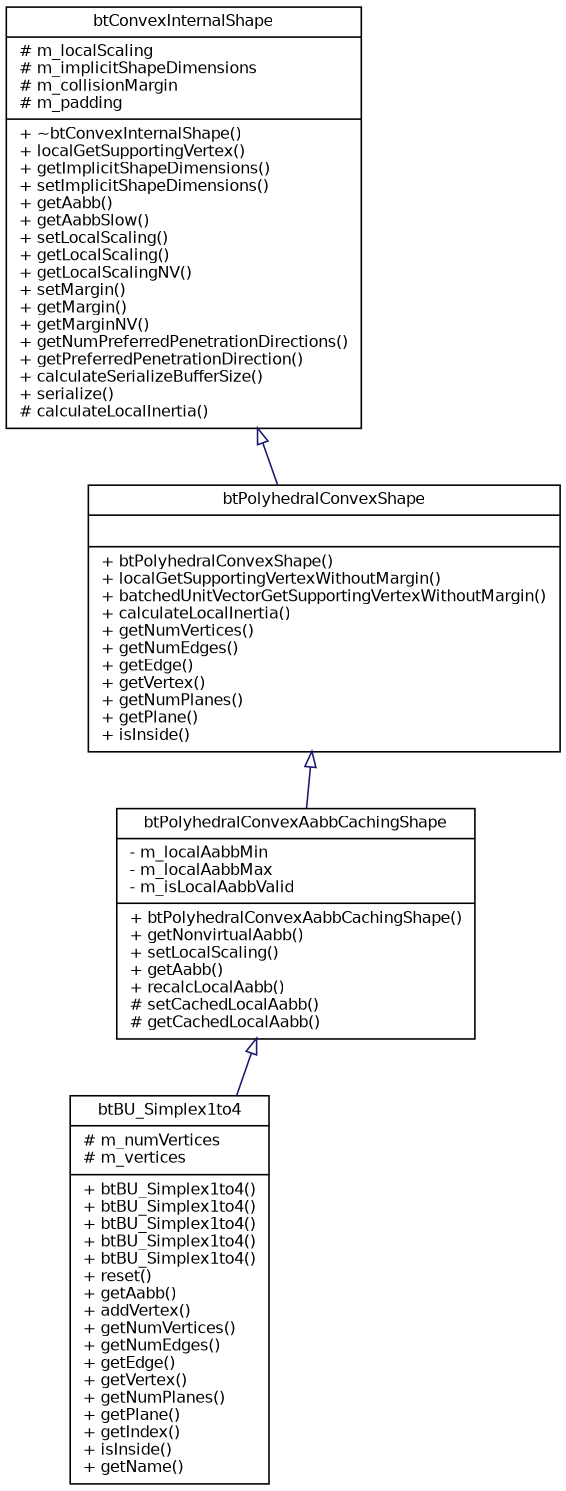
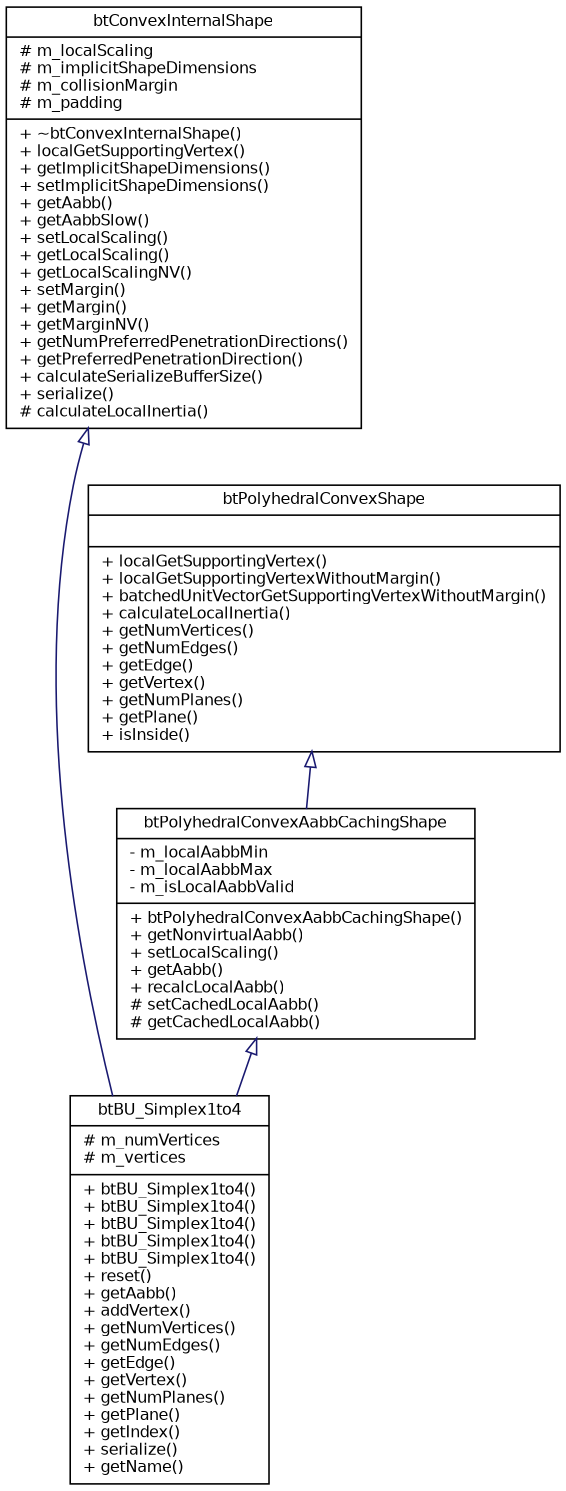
(270, 465) -> (60, 771)
(218, 562) -> (215, 562)
(128, 1450) -> (131, 1450)
